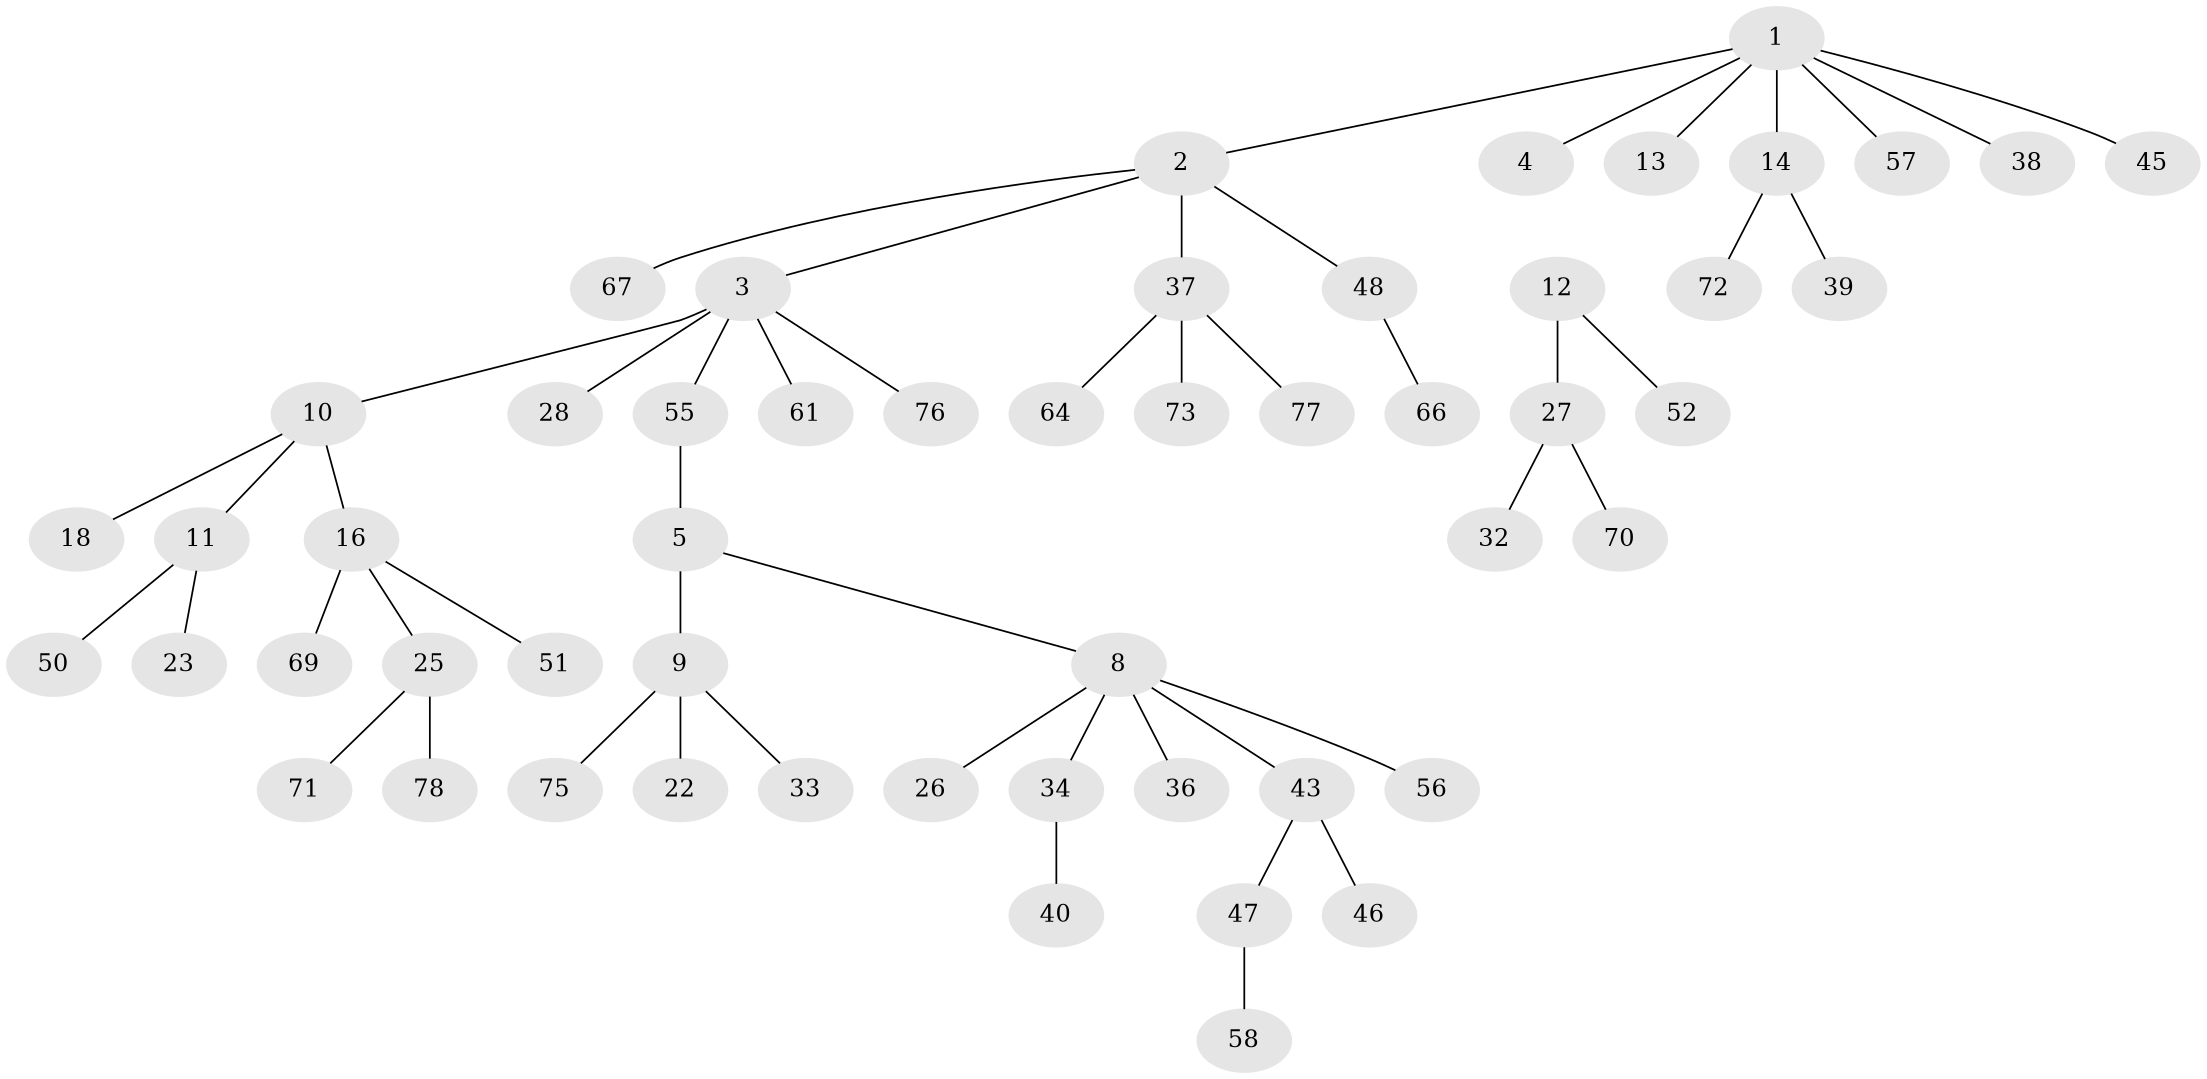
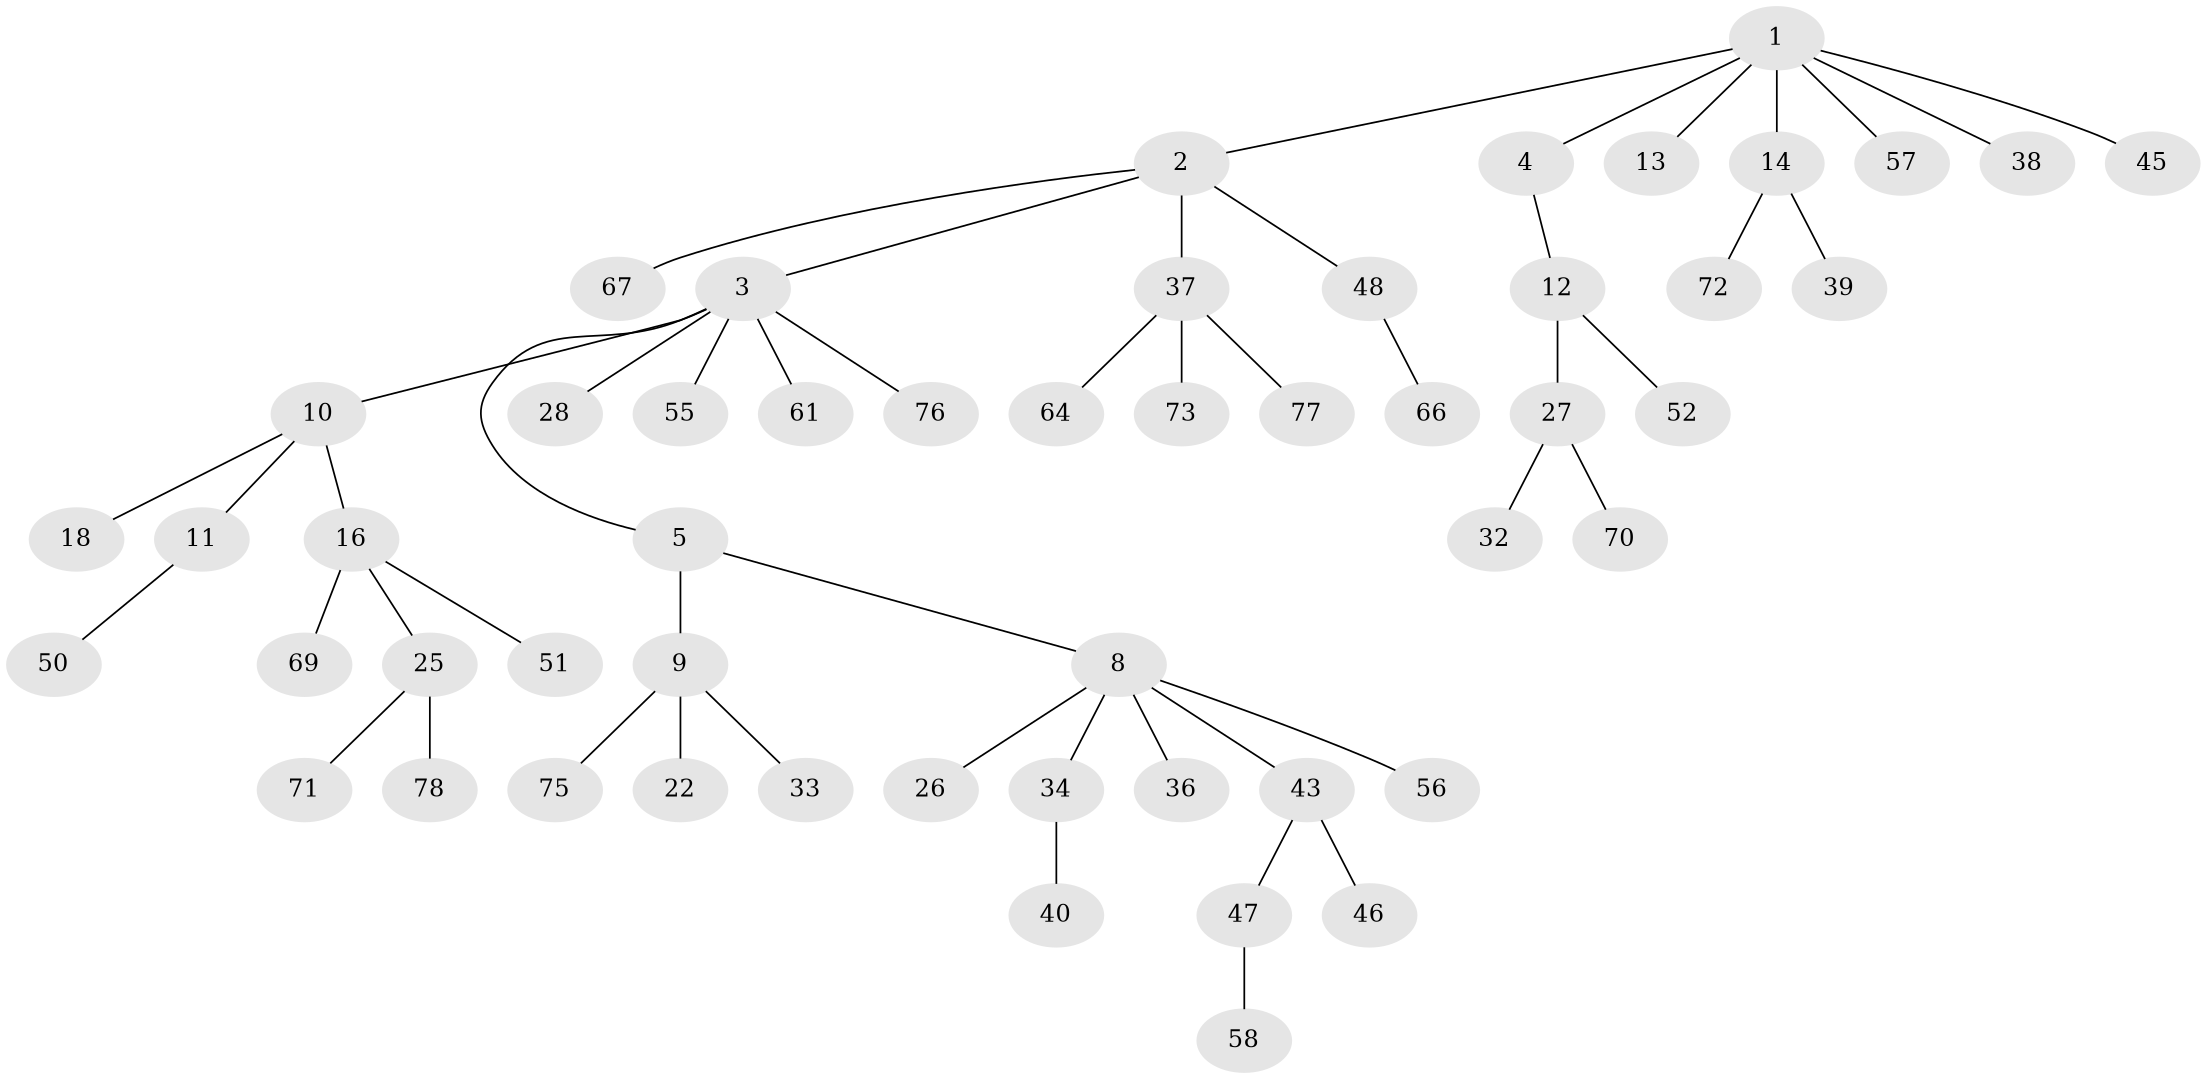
none -> (1542, 226)
(680, 477) -> (491, 385)
(179, 665) -> none
